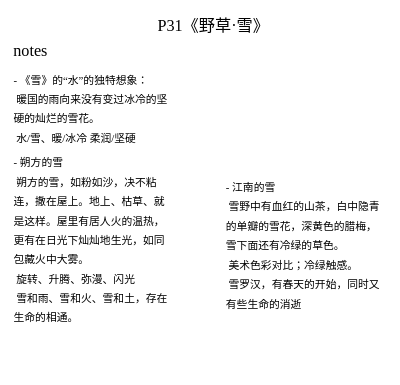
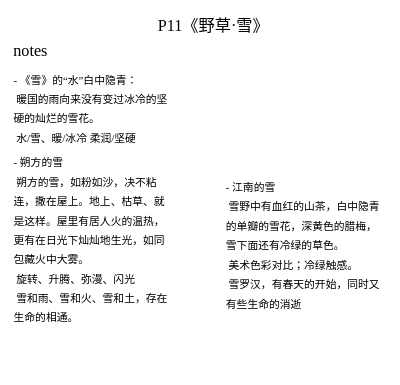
(213, 26) -> (213, 26)
(94, 117) -> (94, 117)
